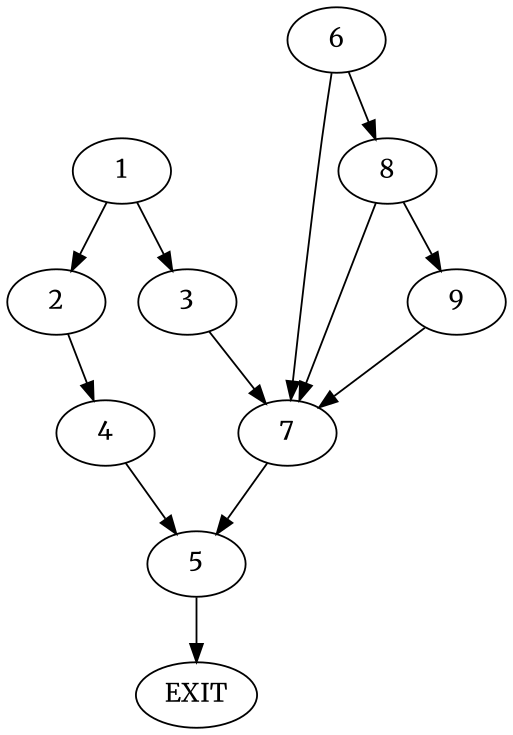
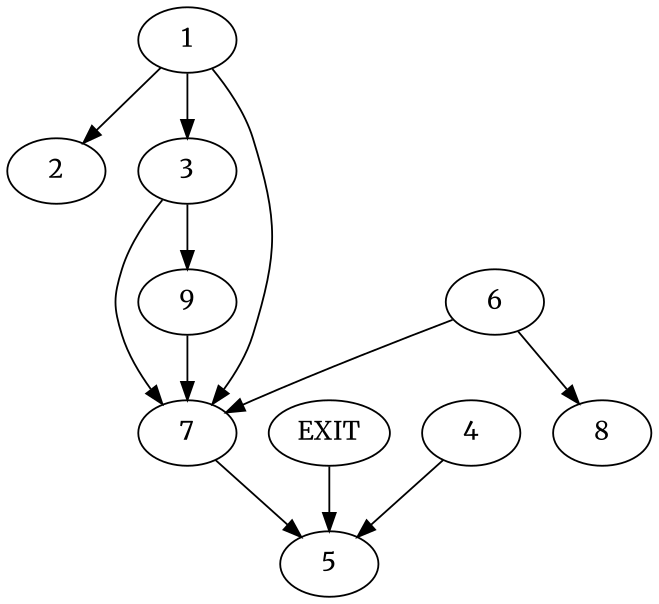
(418, 228) -> (187, 228)
(341, 293) -> (272, 227)
(78, 359) -> none
(196, 621) -> (329, 490)
